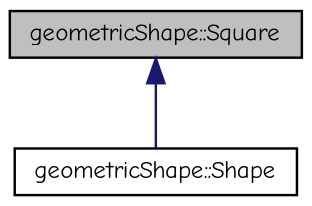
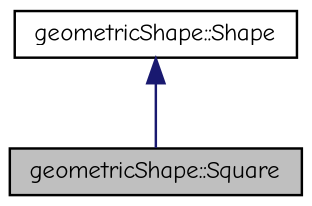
(156, 116) -> (156, 116)
